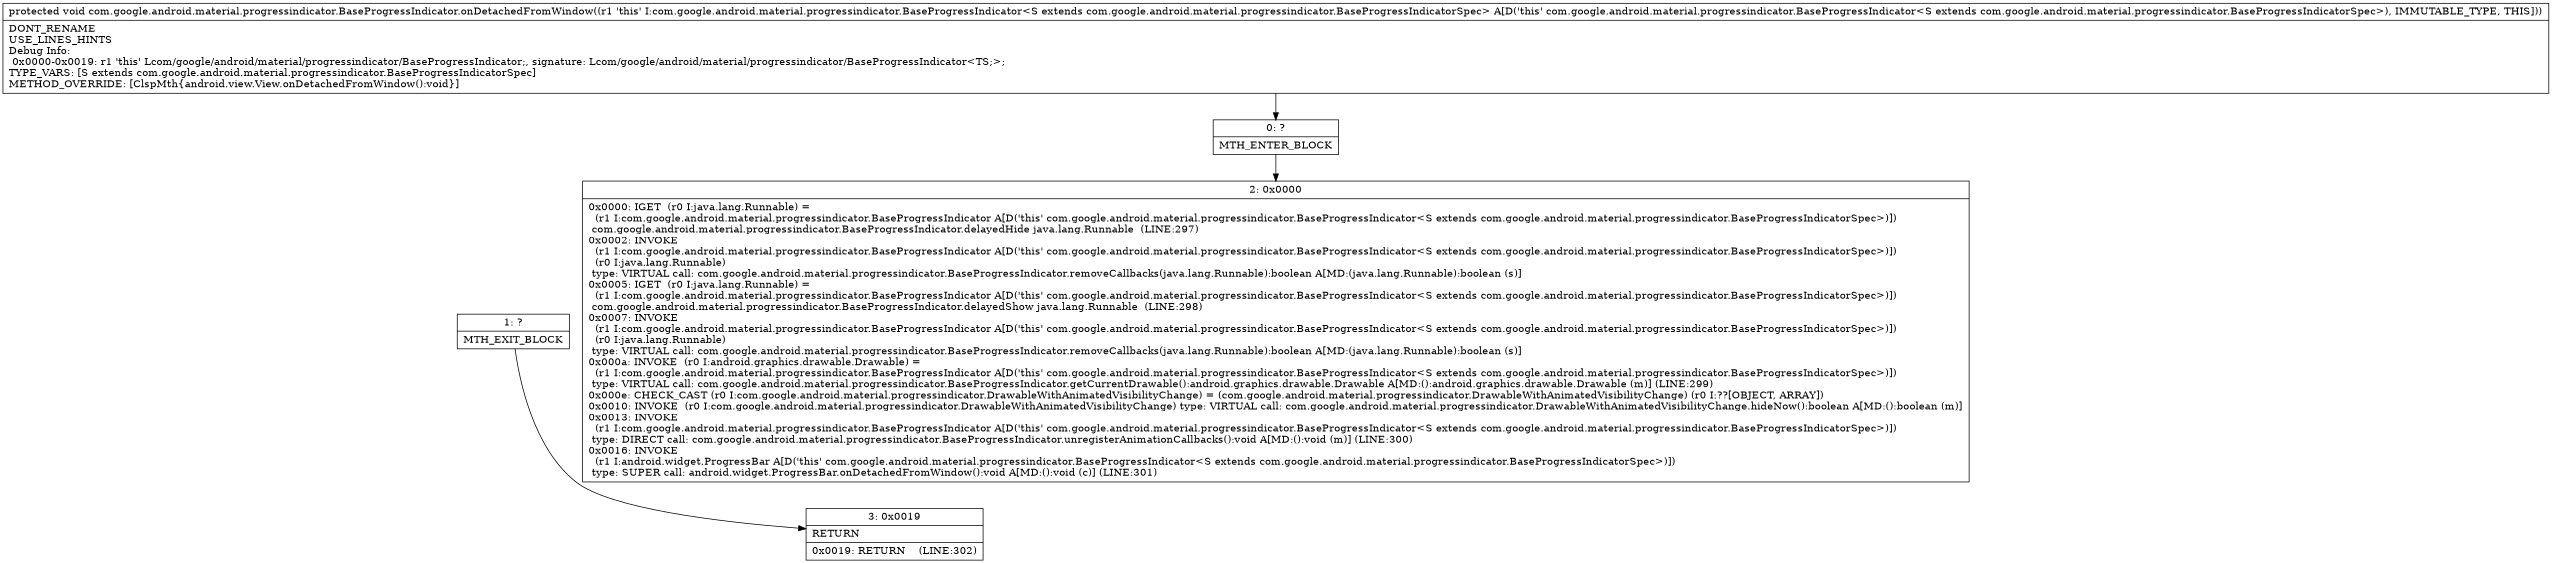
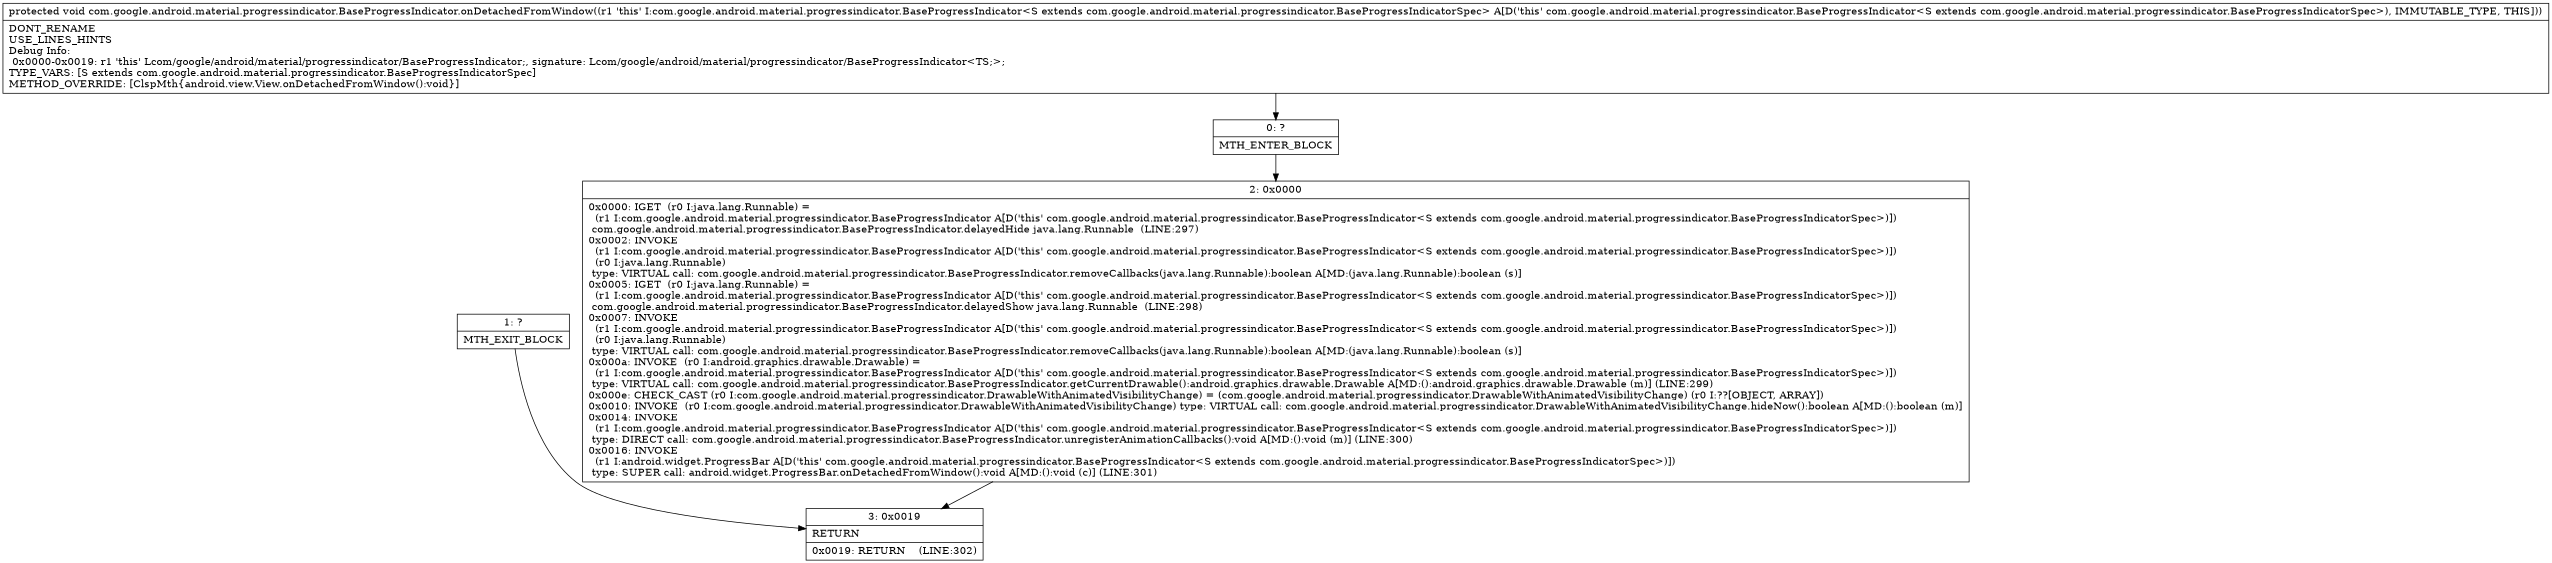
(637, 417) -> (637, 417)
none -> (971, 493)
